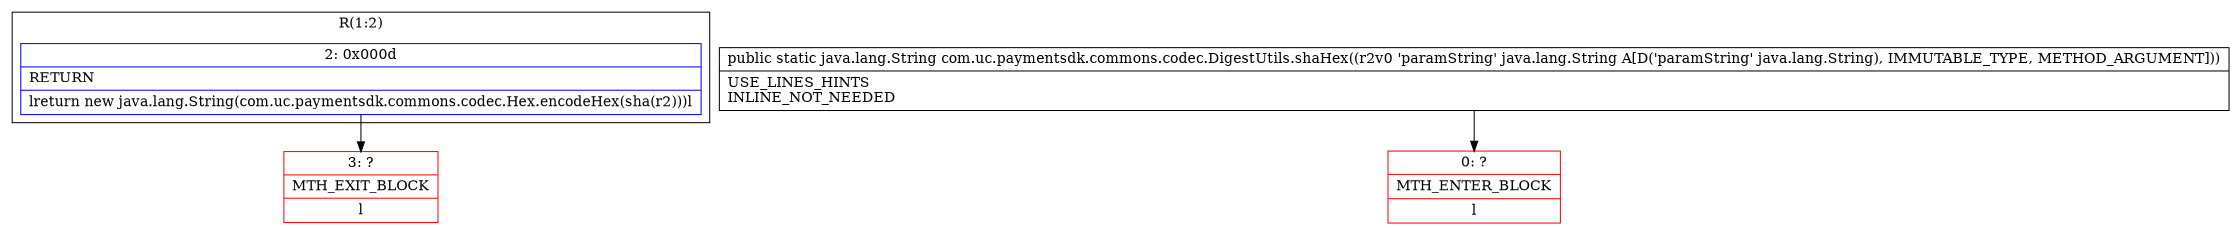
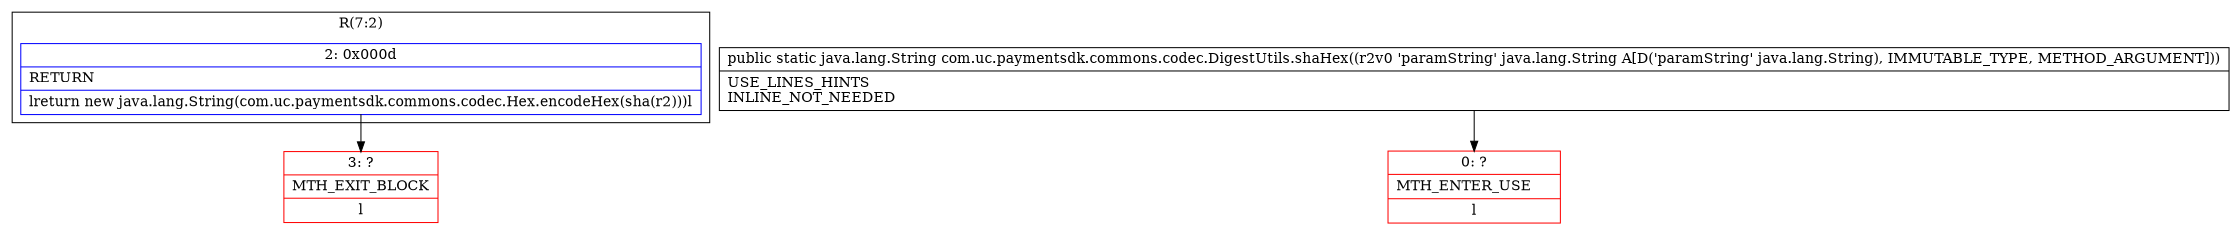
(361, 24) -> (361, 24)
(1474, 186) -> (1464, 186)
